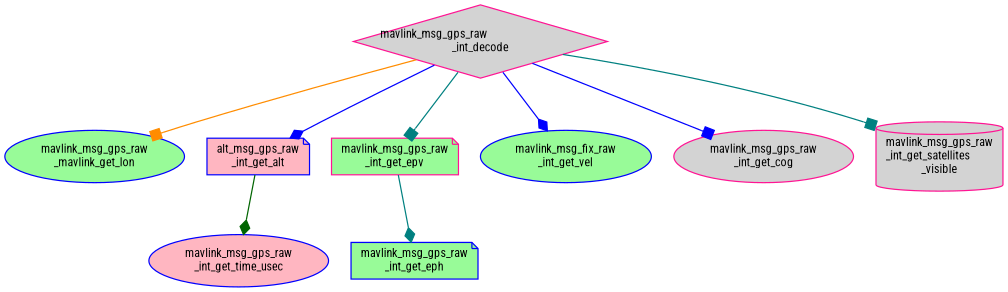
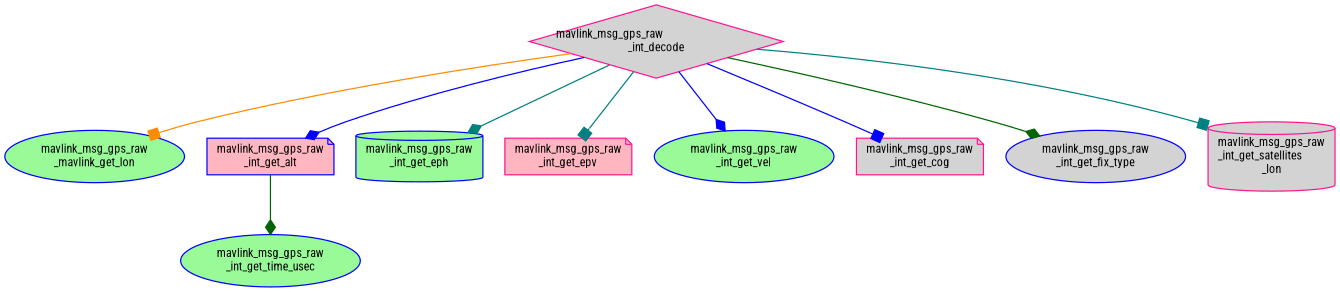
(258, 156) -> (270, 156)
(395, 156) -> (568, 156)
(566, 156) -> (744, 156)
(764, 156) -> (920, 156)
(939, 156) -> (1271, 156)
none -> (1096, 156)
(403, 201) -> (546, 95)
(239, 261) -> (270, 261)
(415, 261) -> (419, 156)
